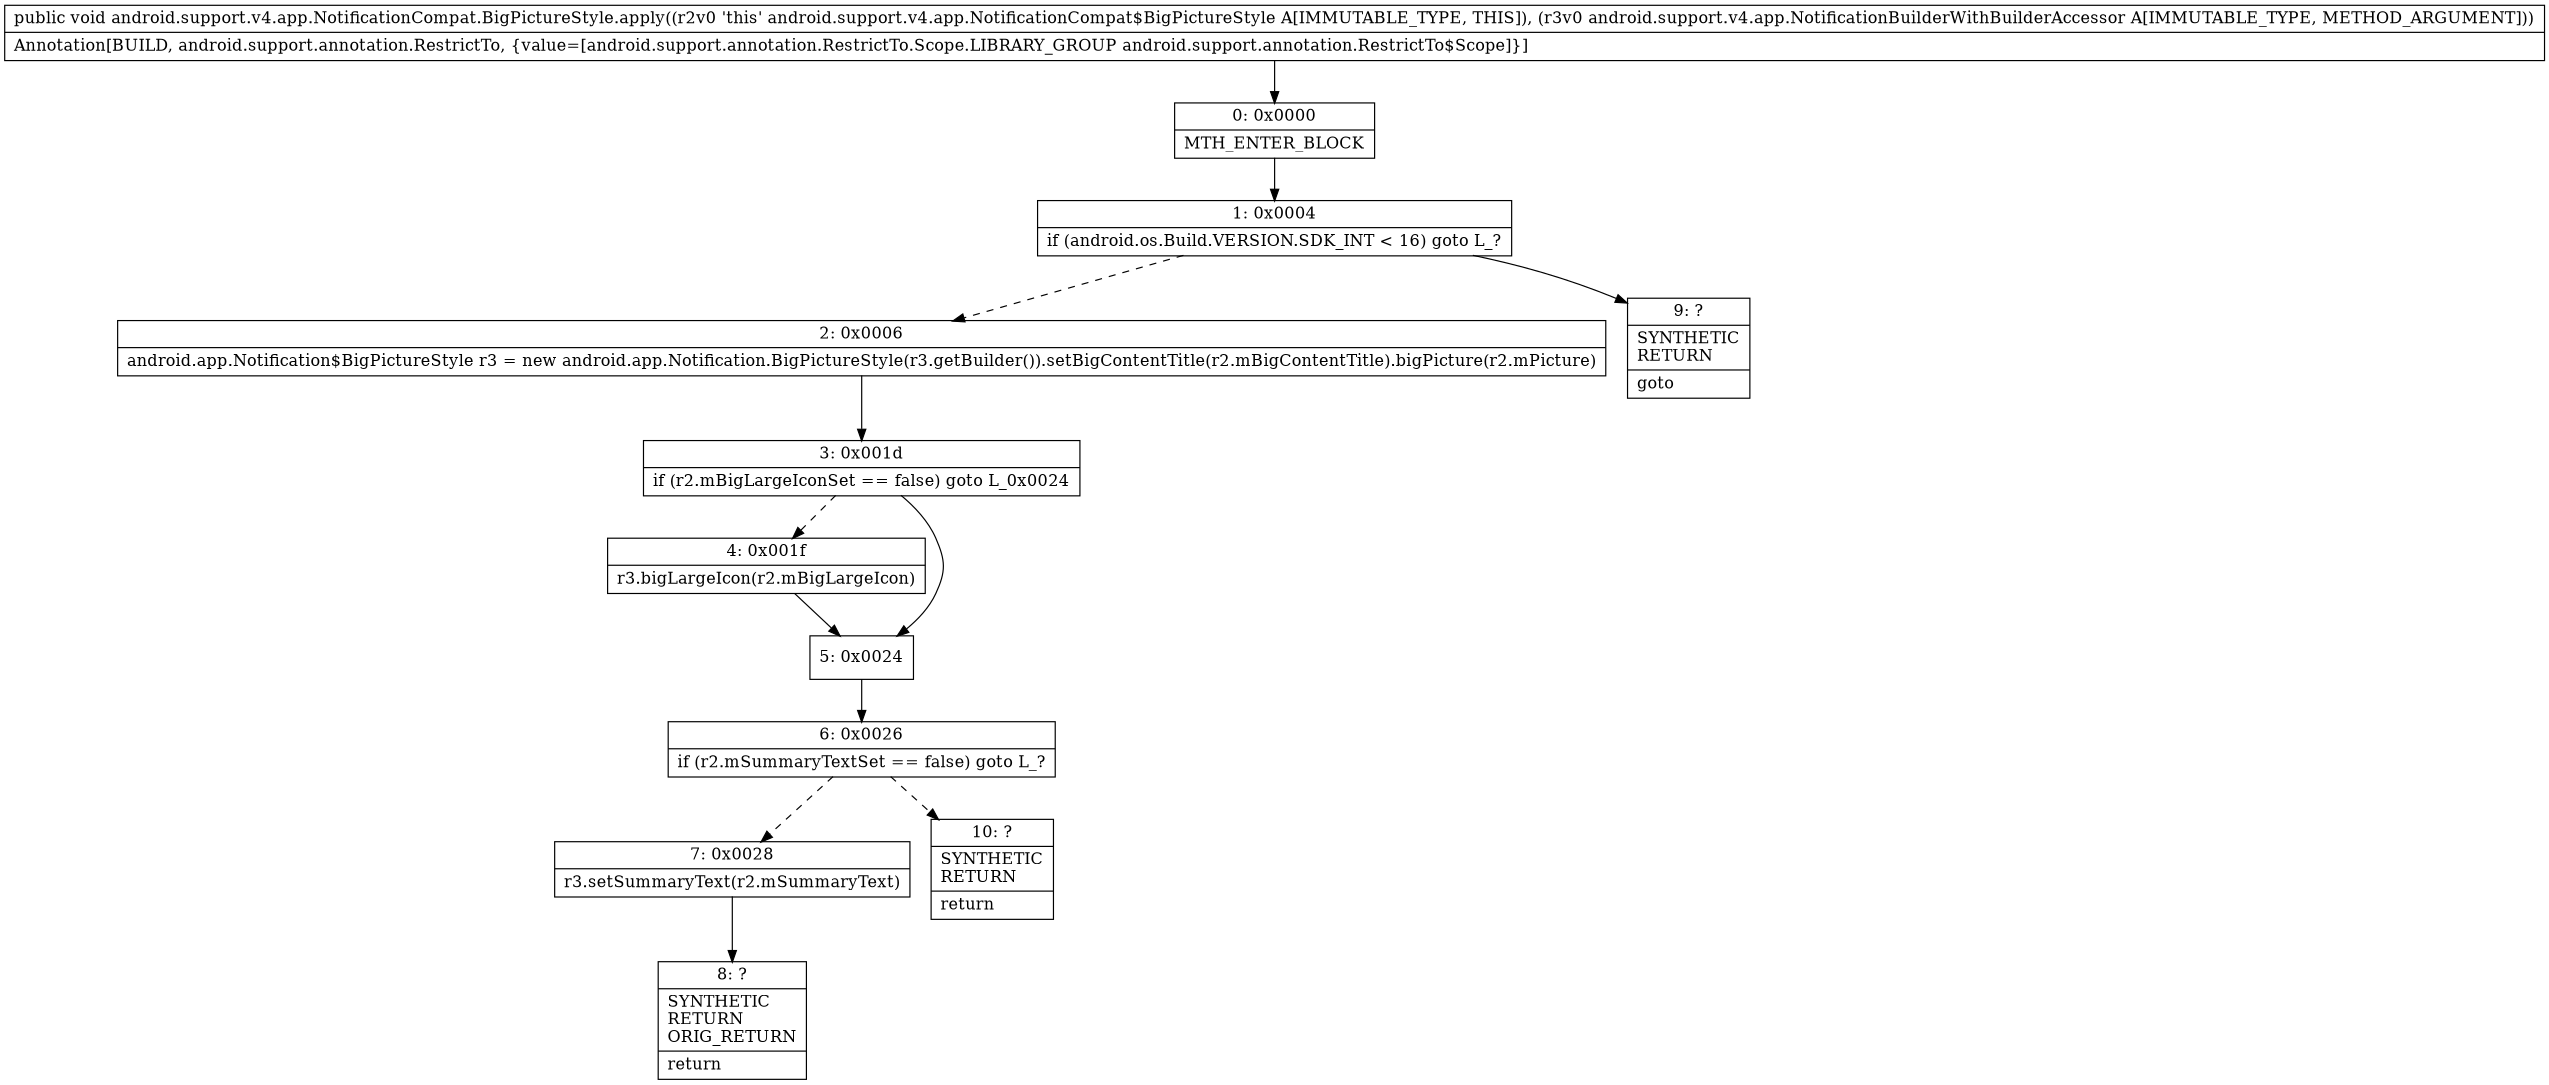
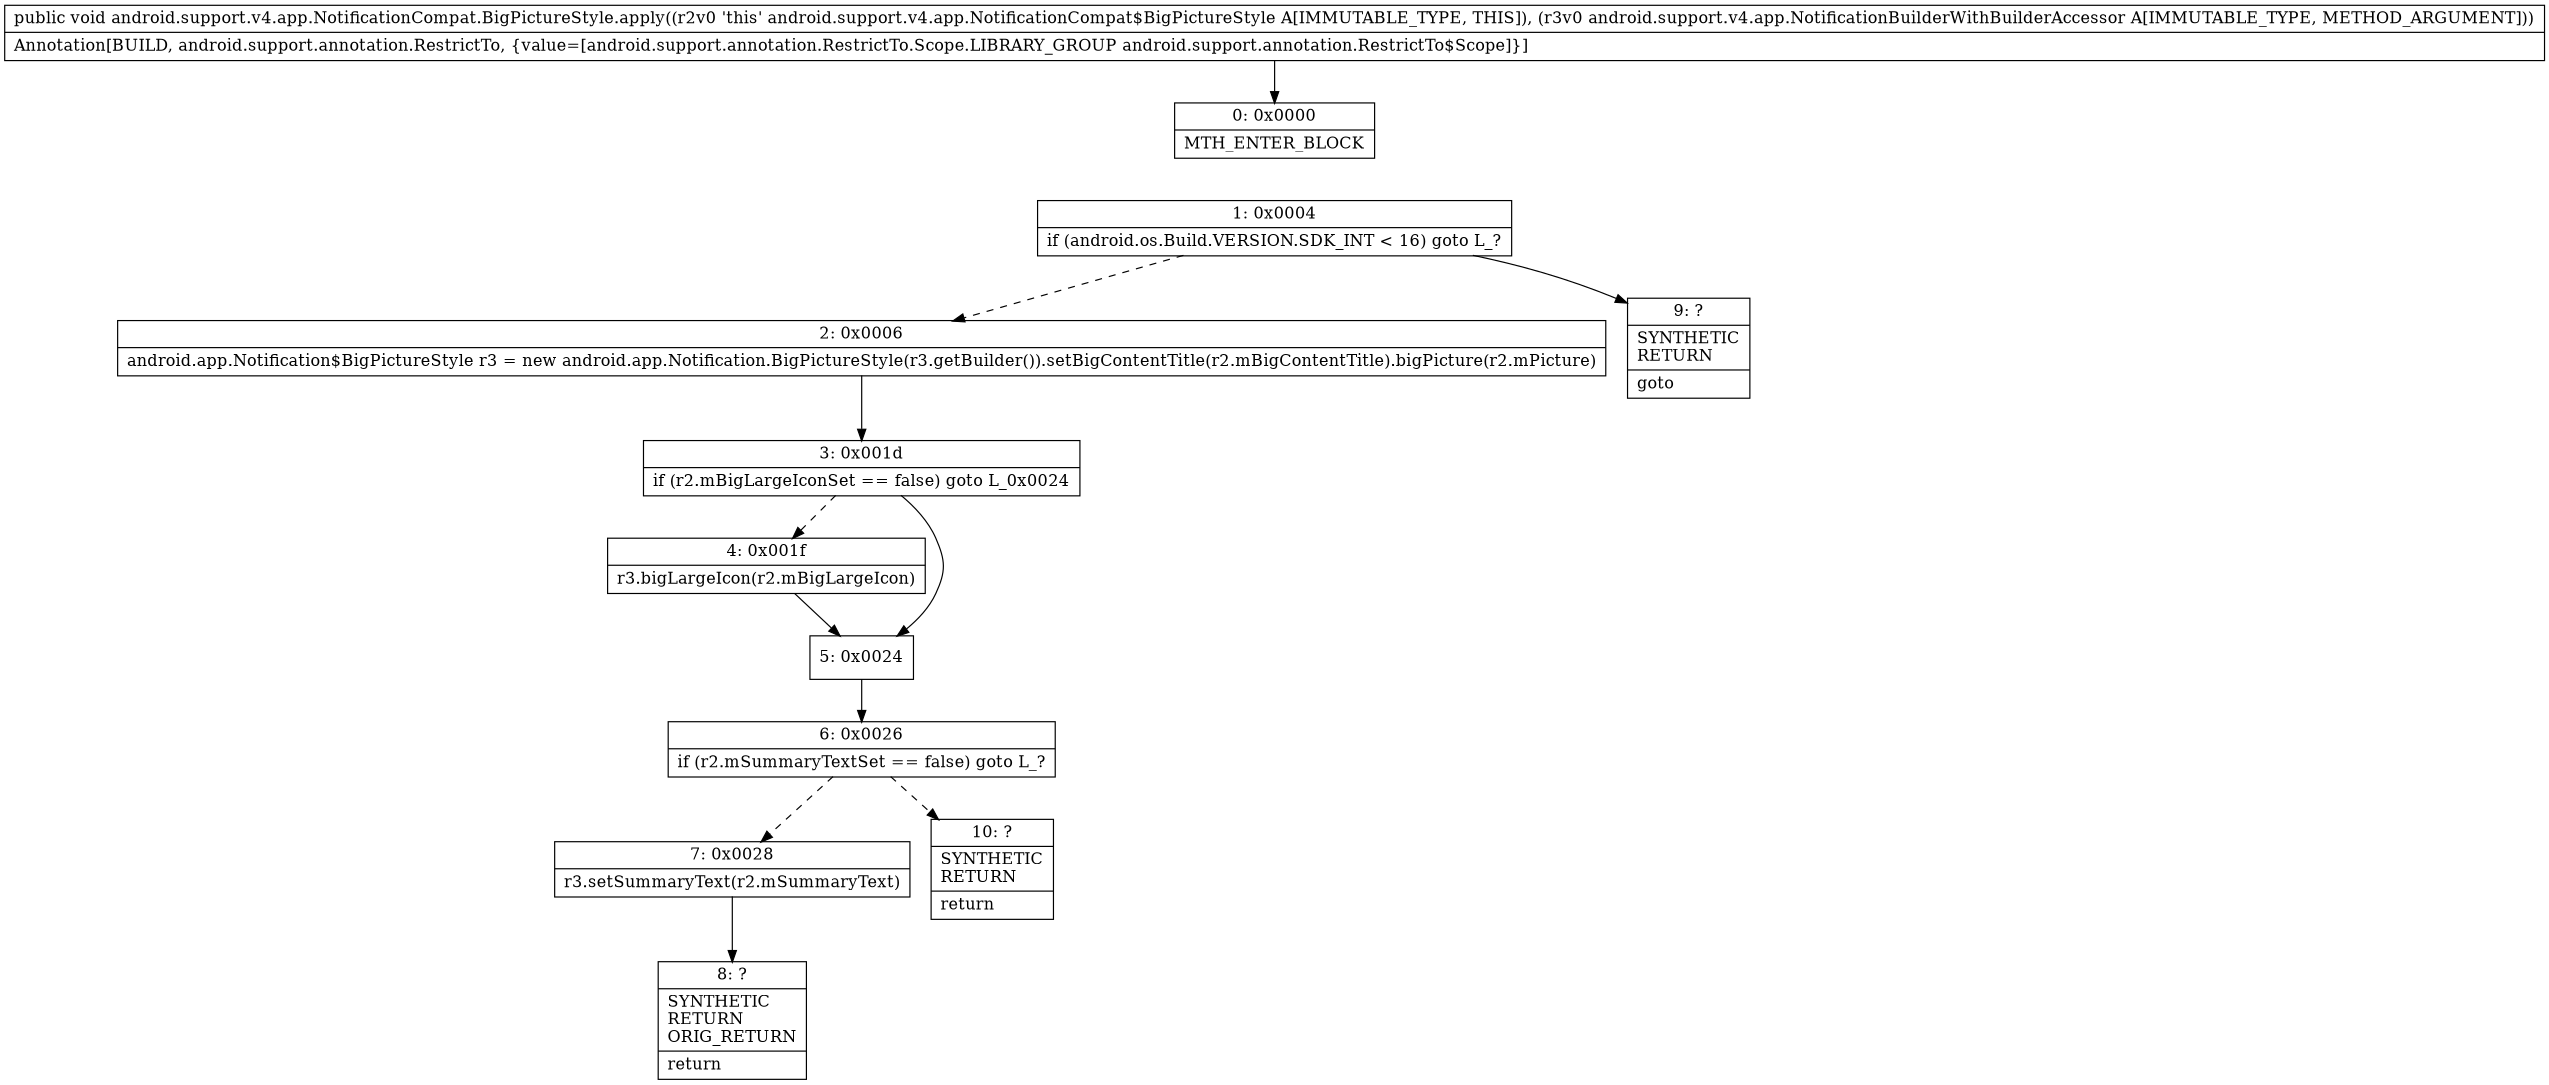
(1275, 173) -> none
